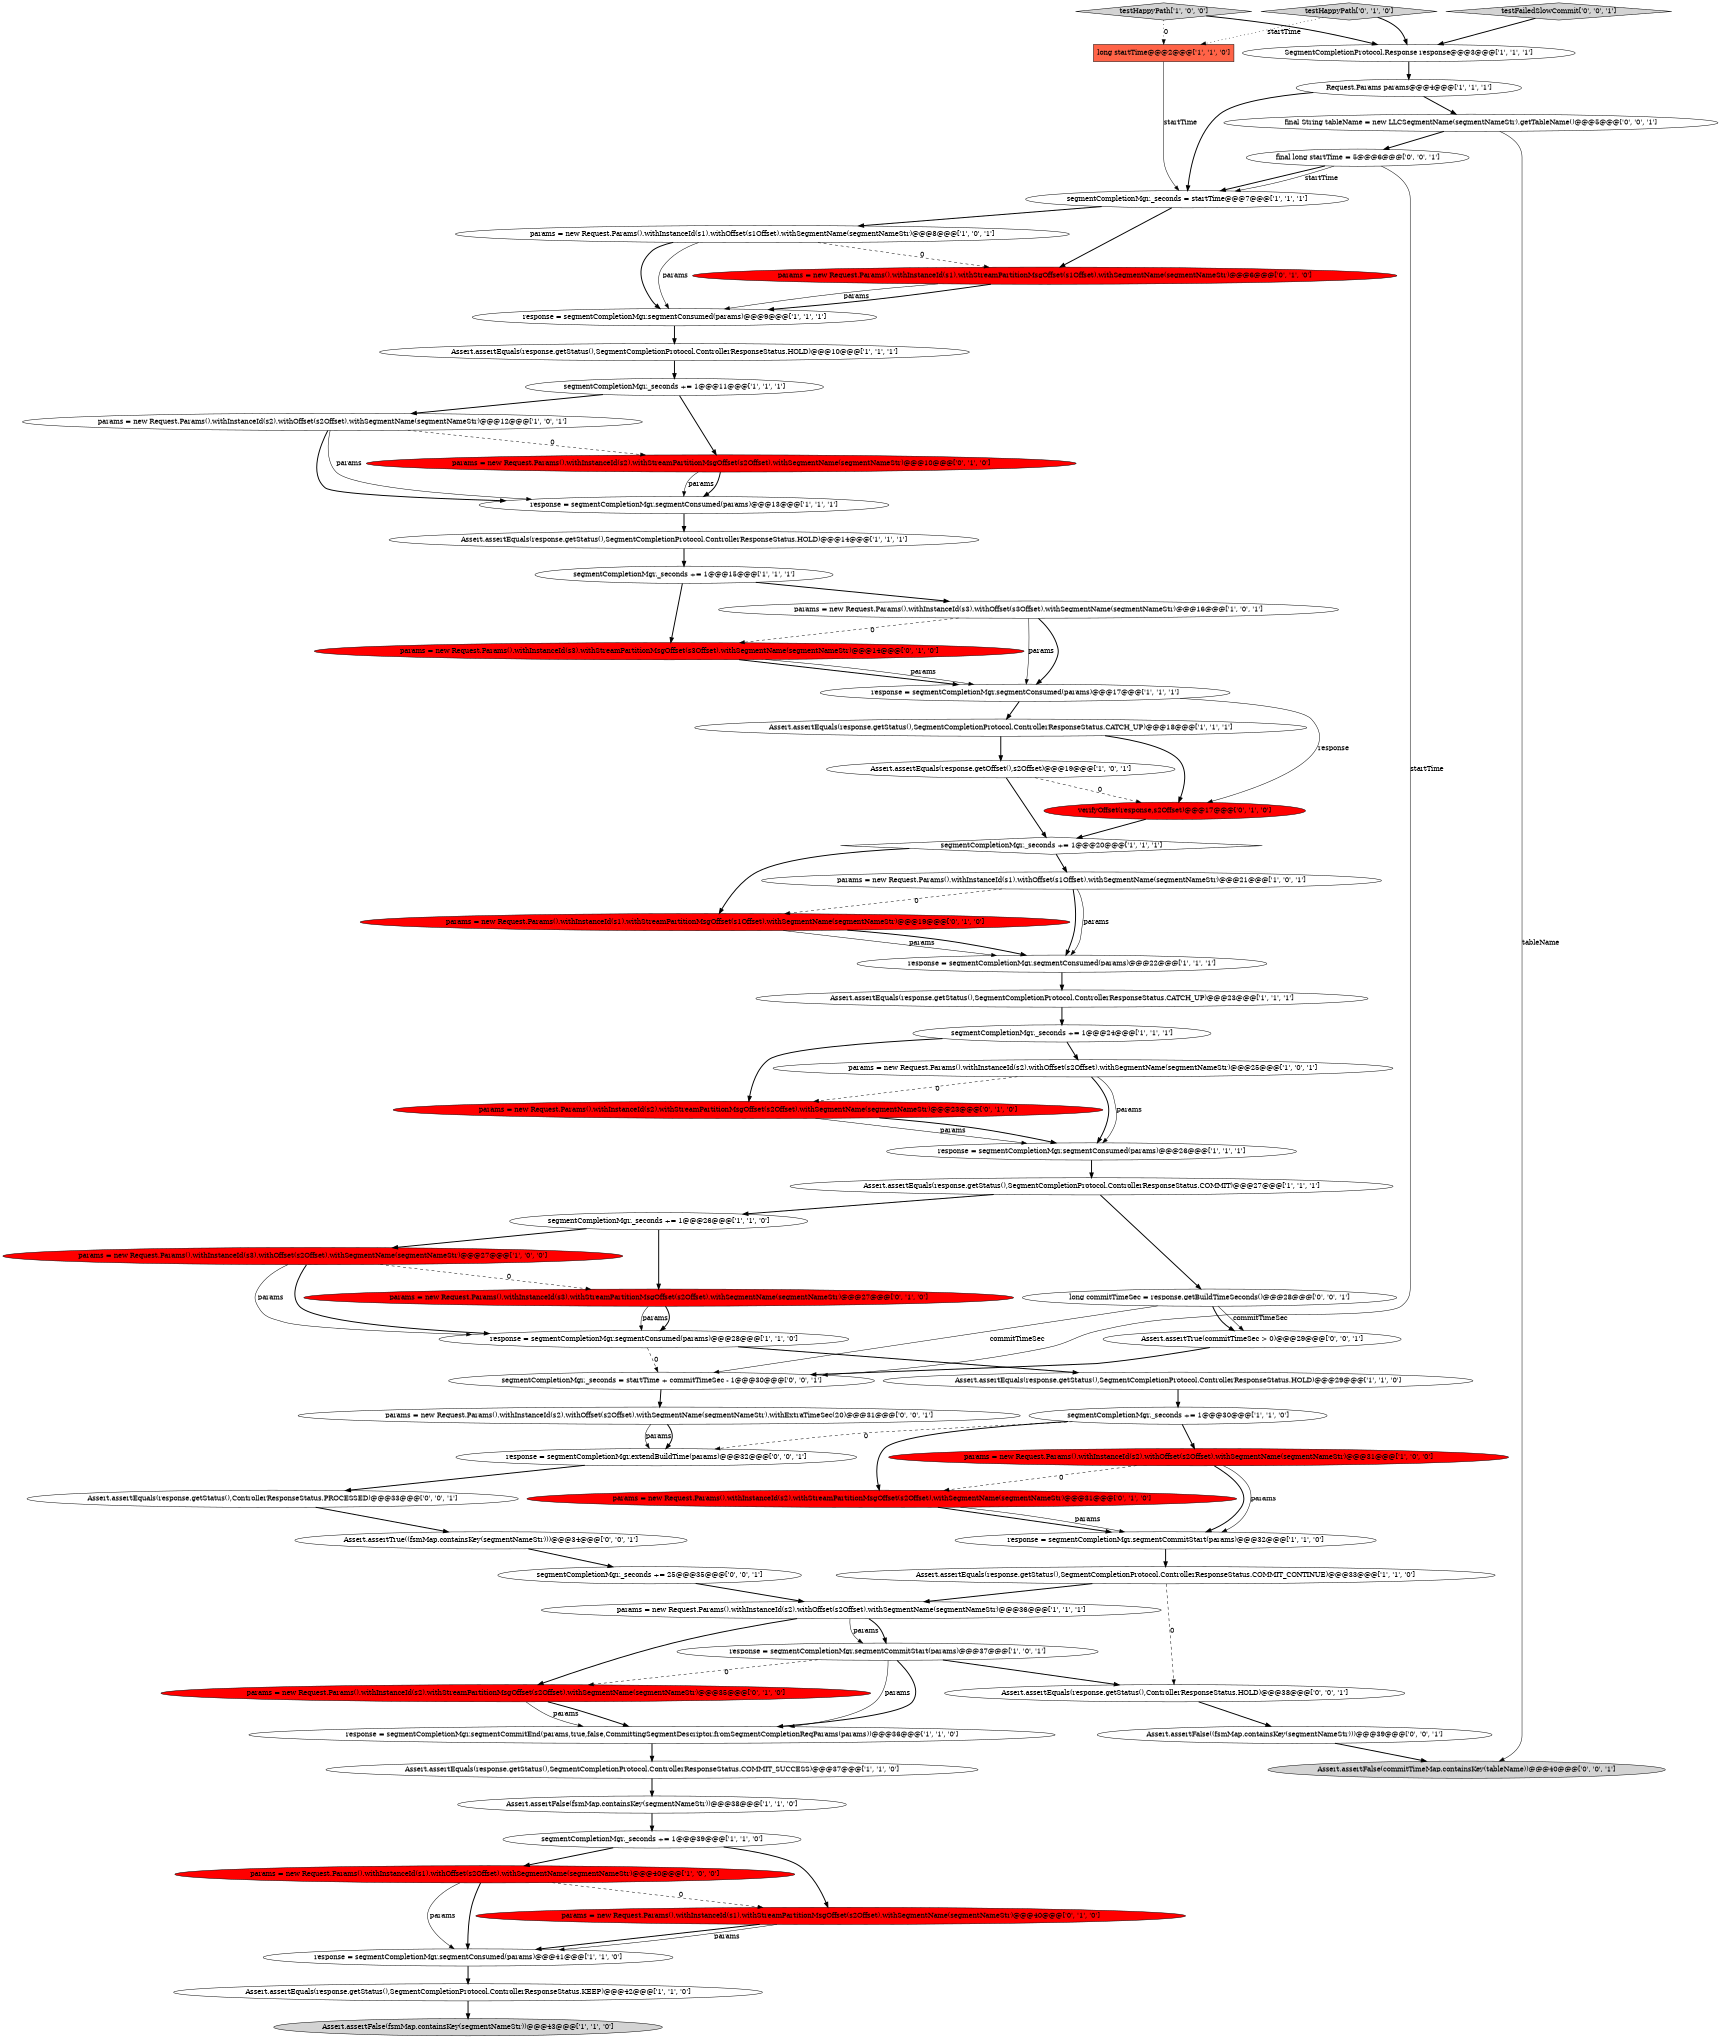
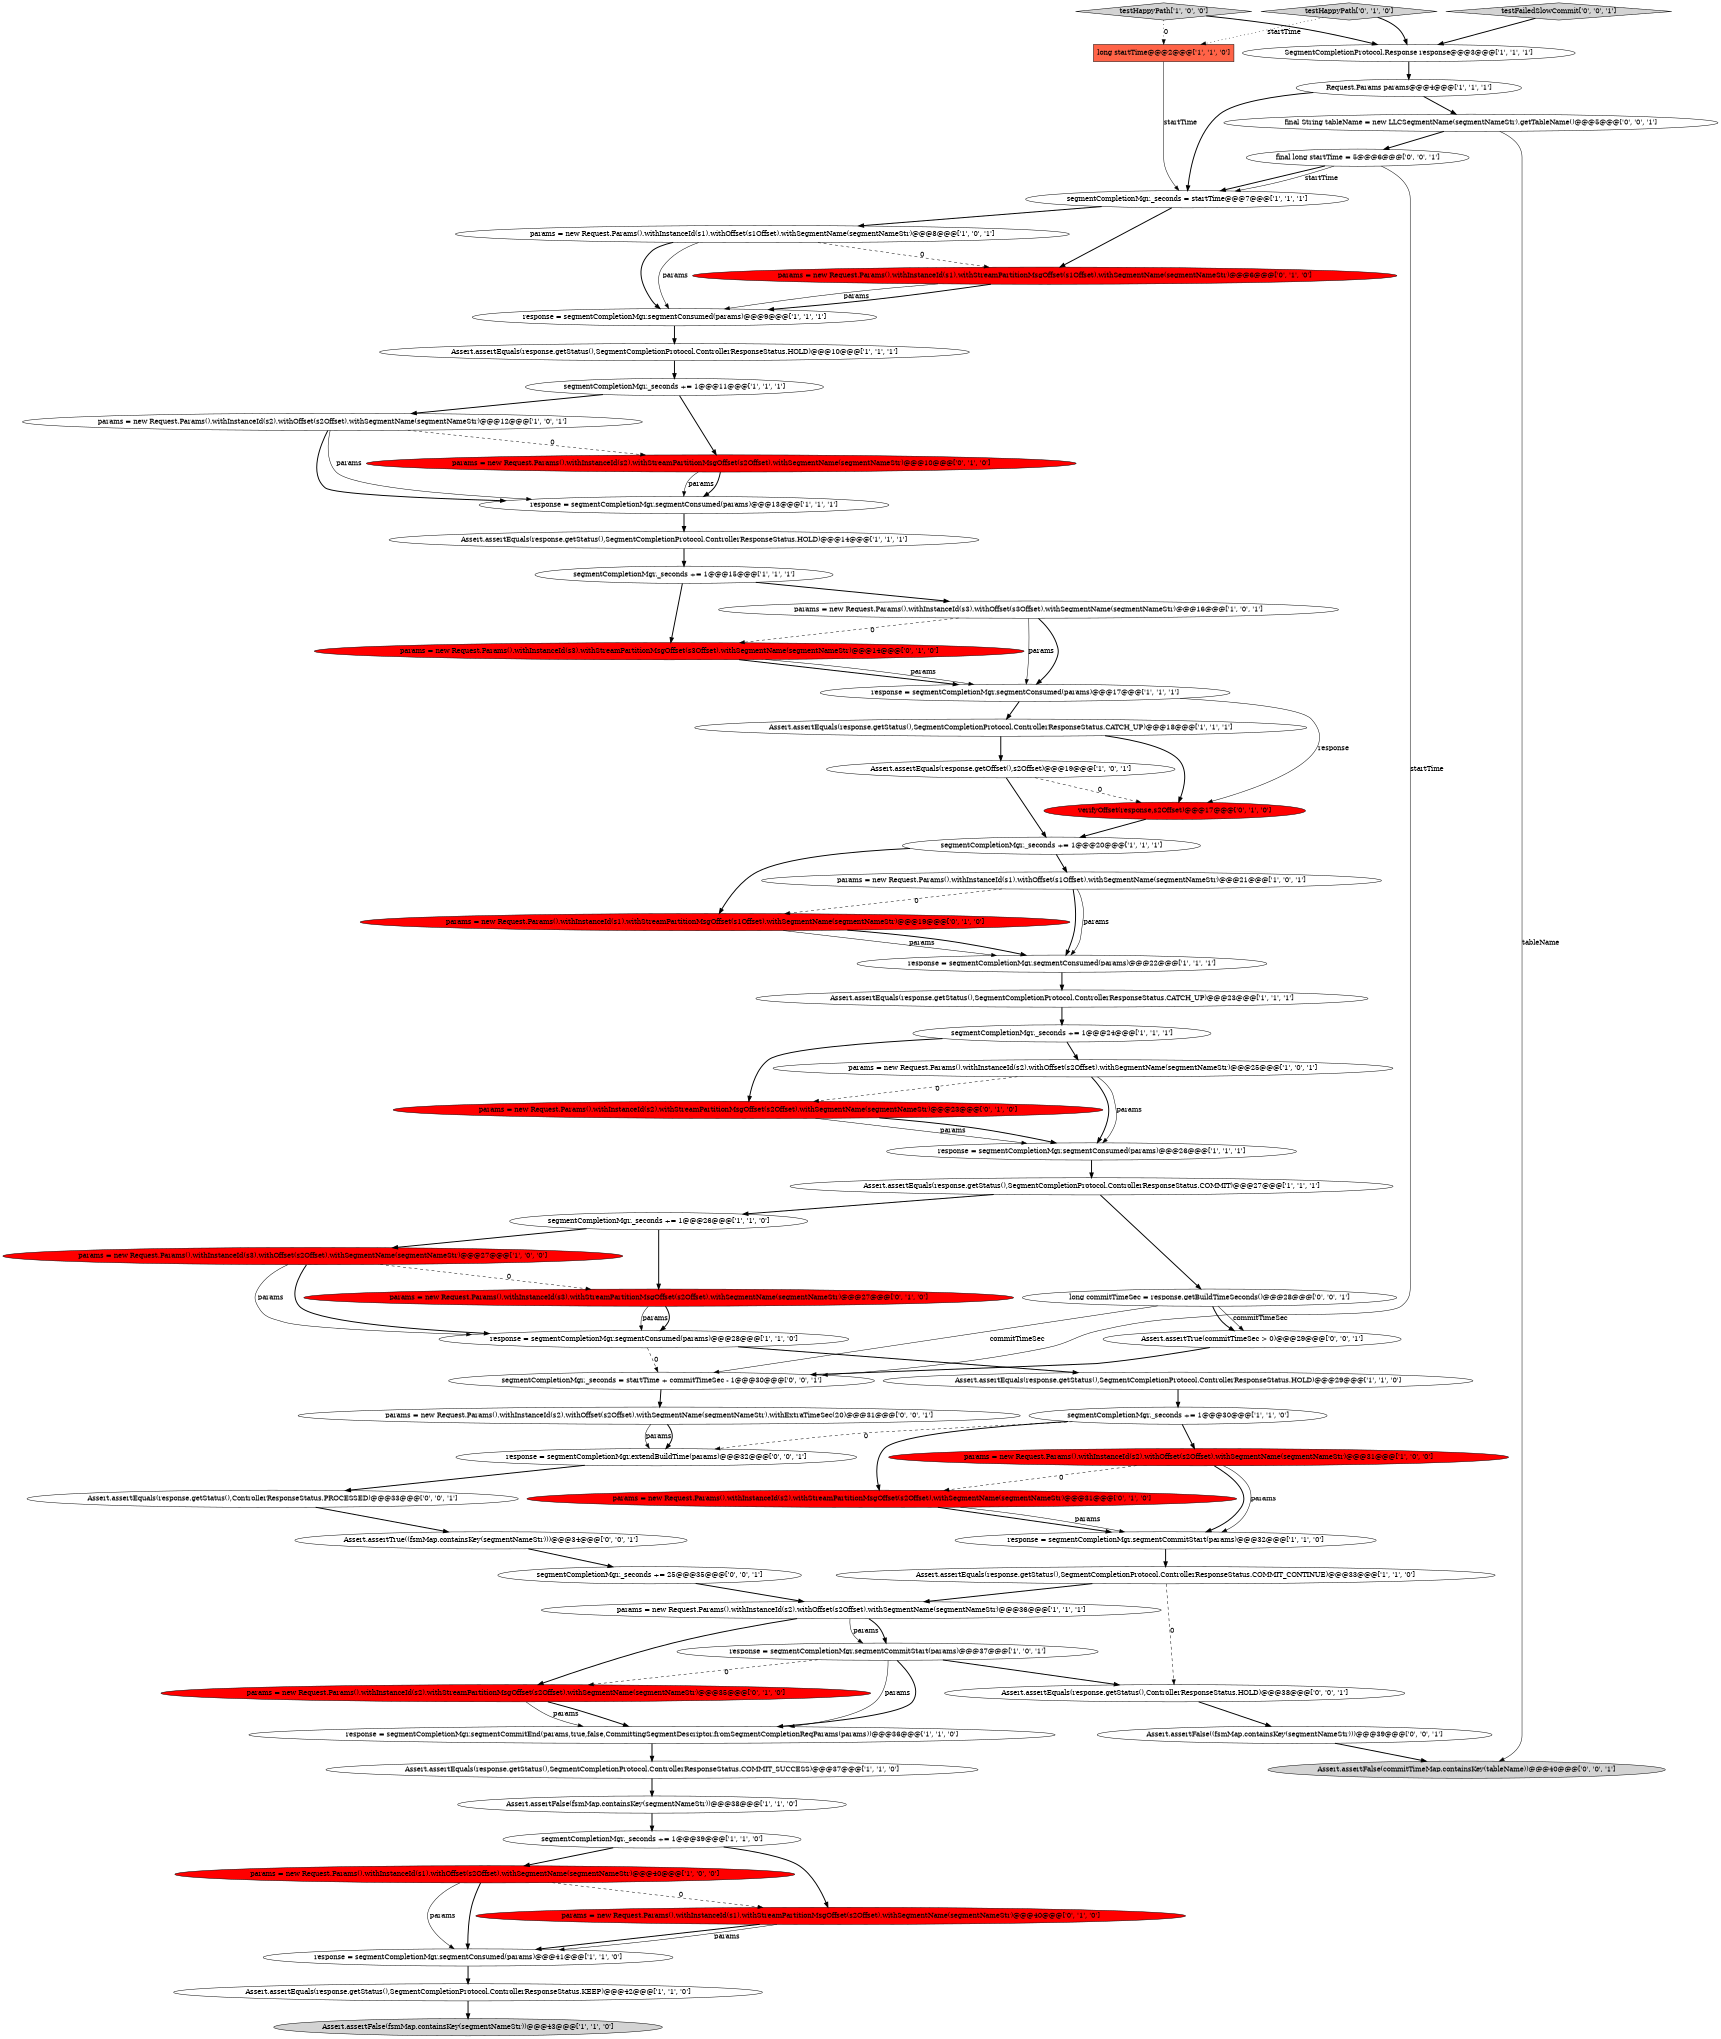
(1051, 846) -> (1051, 846)
